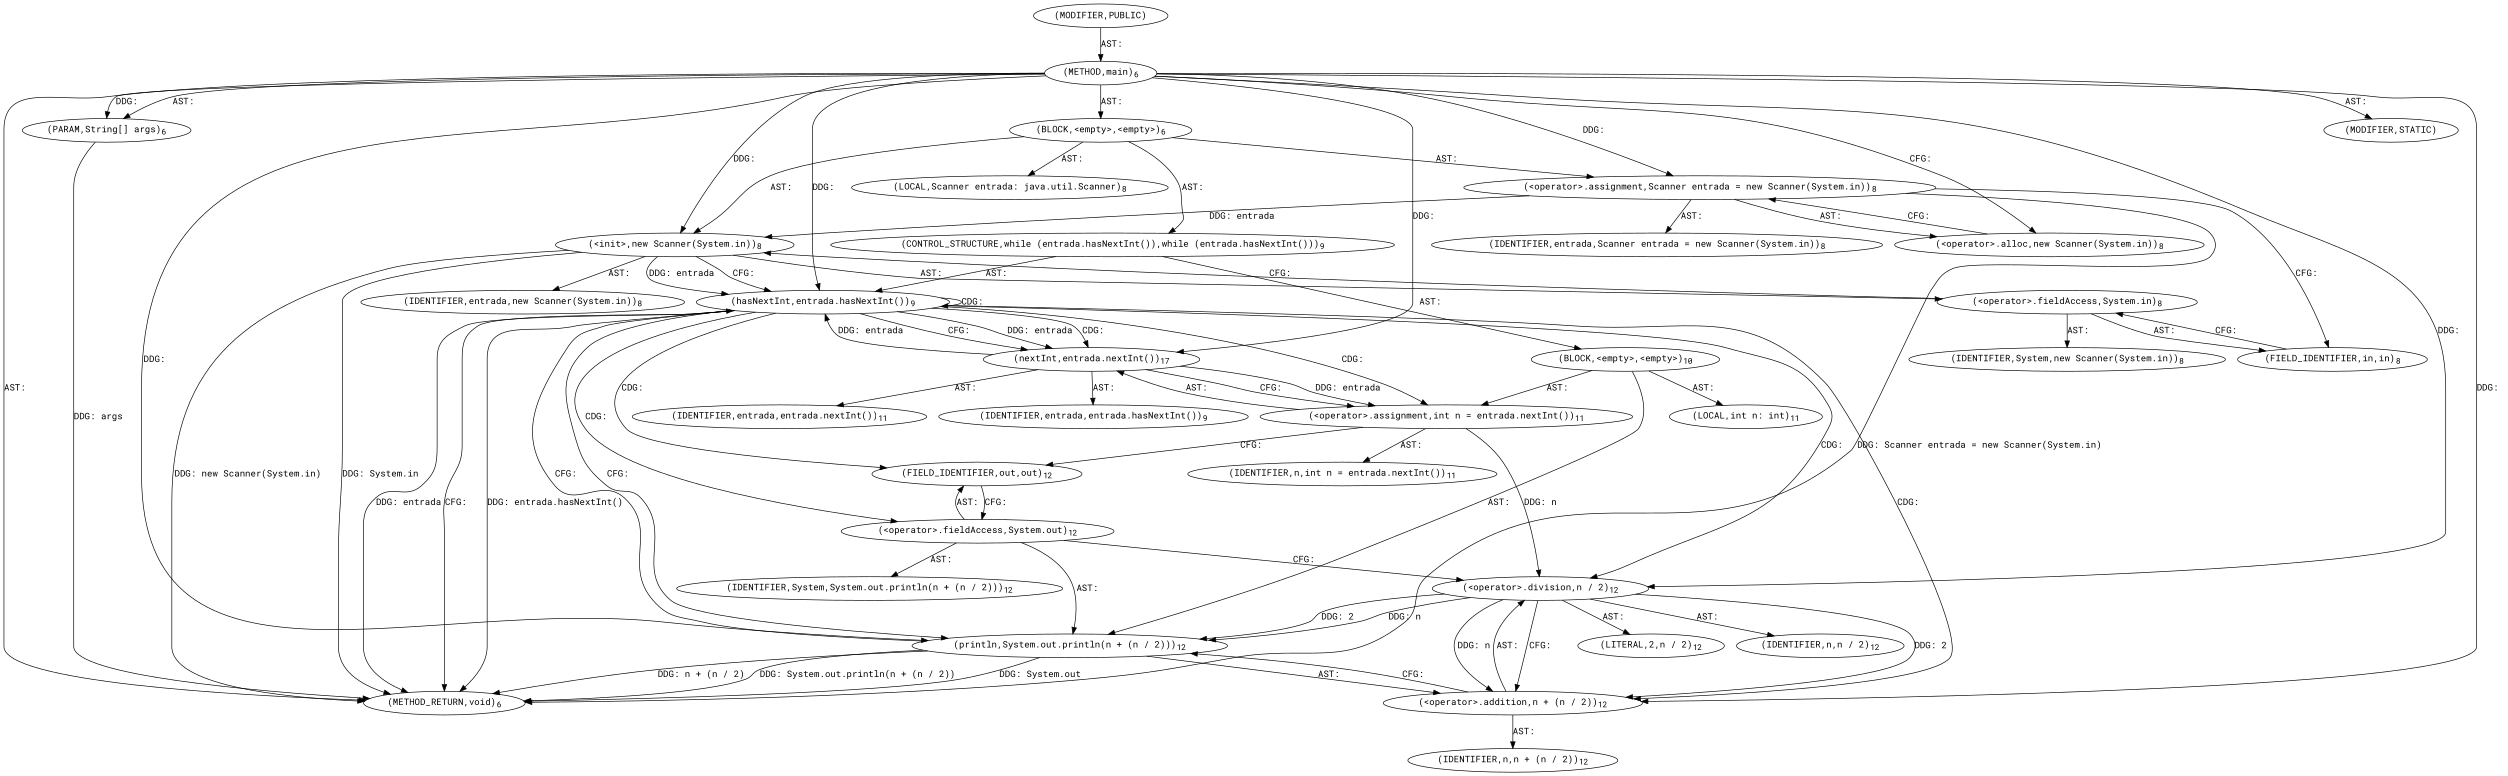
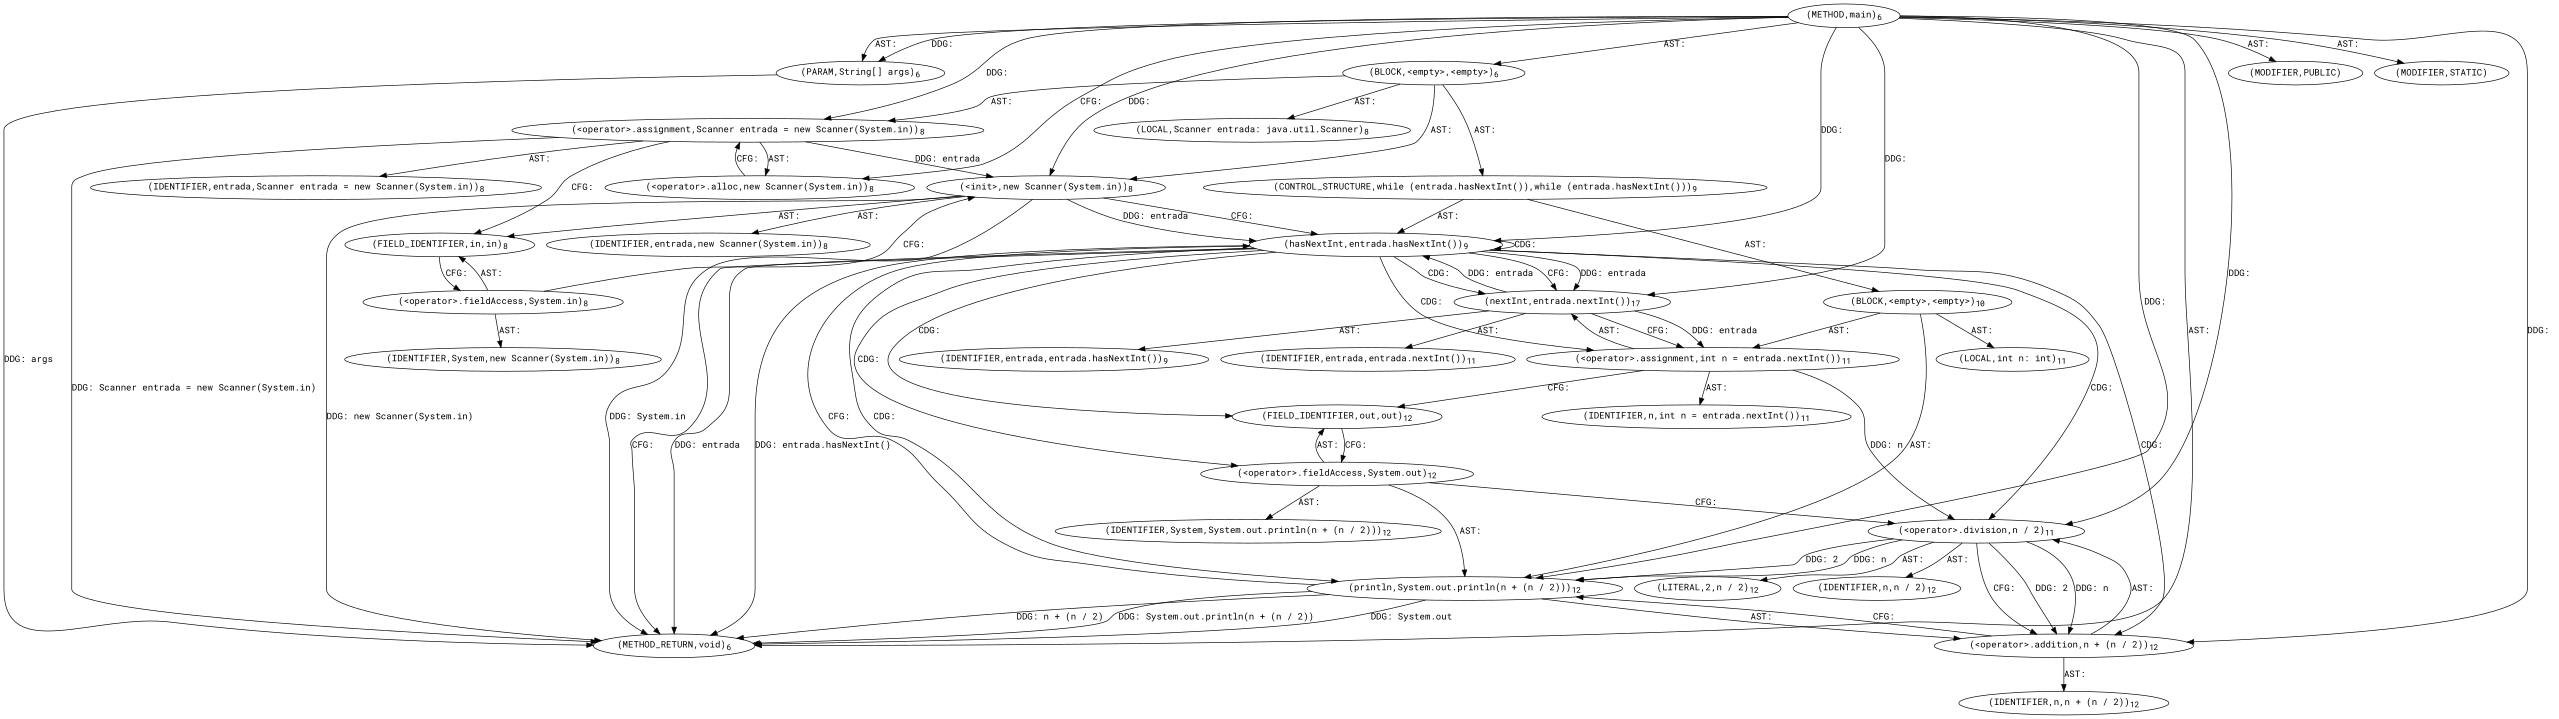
(1101, 41) -> (2087, 25)
(1333, 287) -> (737, 215)
(621, 474) -> (887, 417)
(1614, 588) -> (2050, 530)
